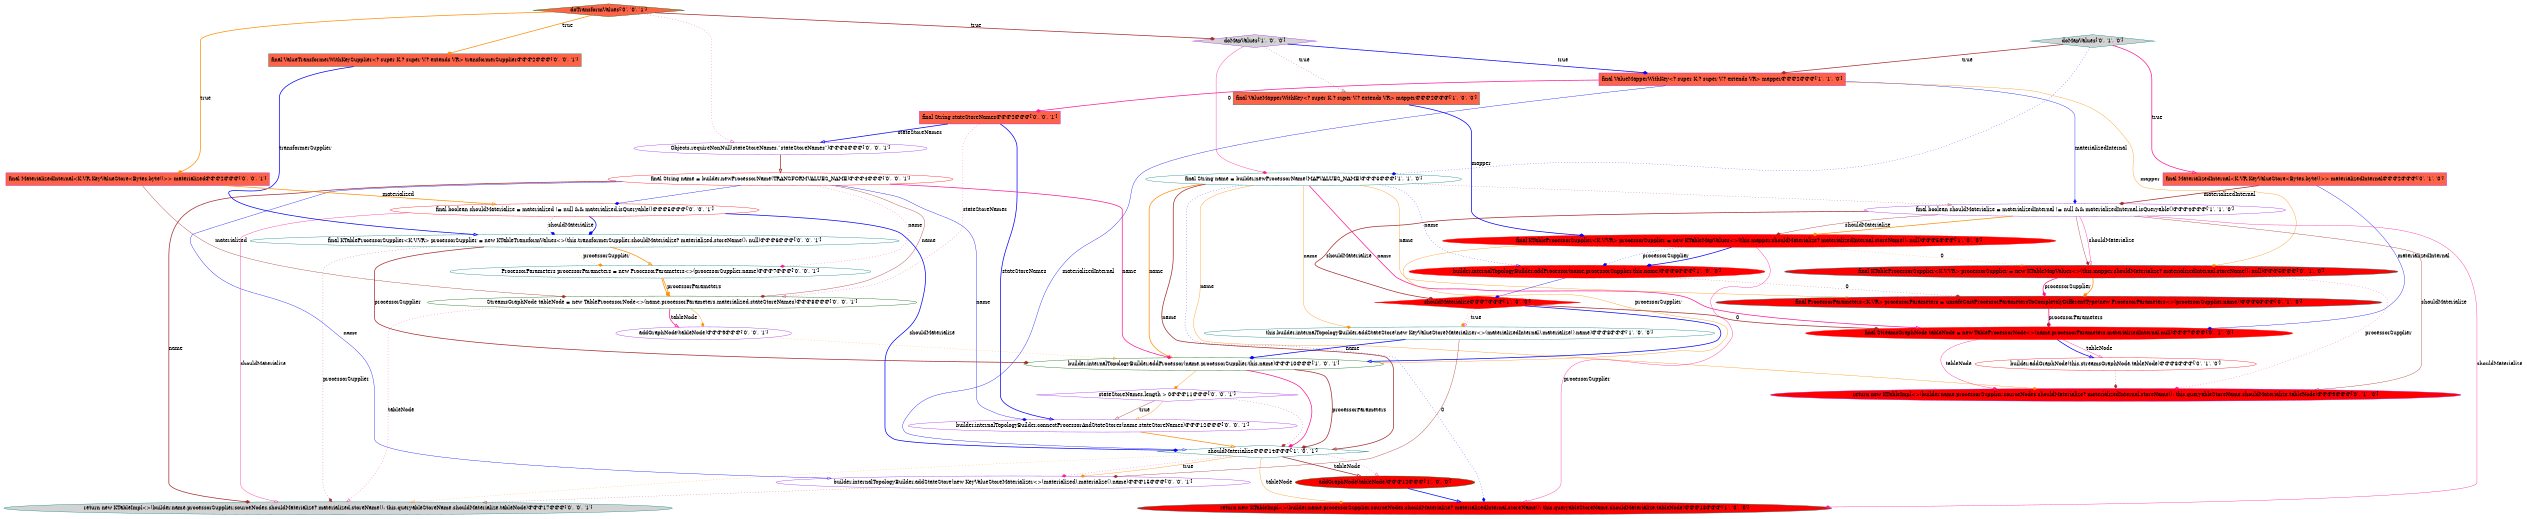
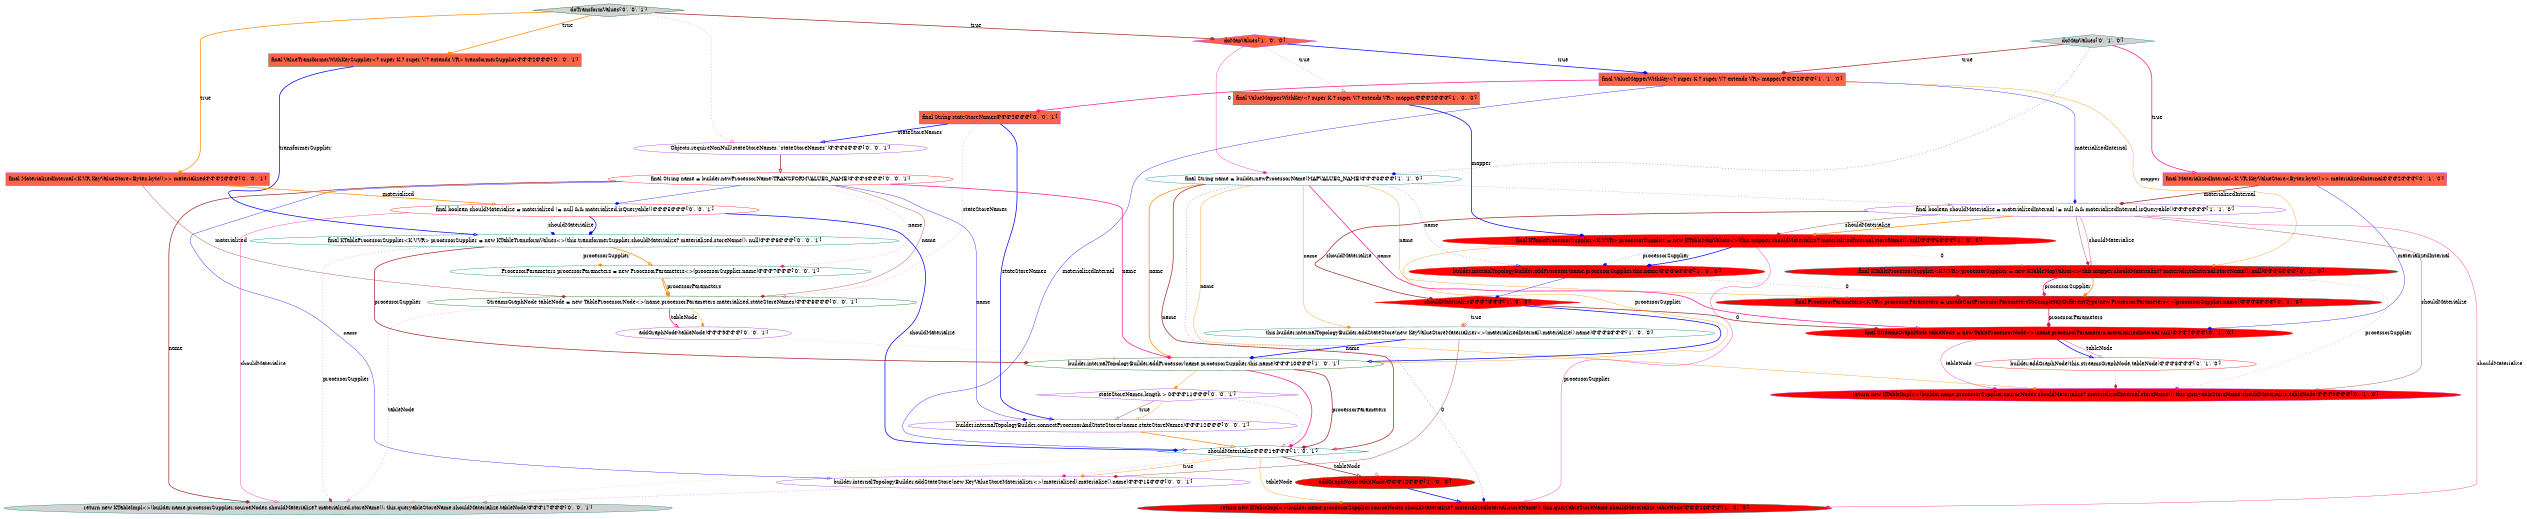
(609, 10) -> (609, 10)
(1255, 41) -> (1255, 41)
(1281, 409) -> (1281, 409)
